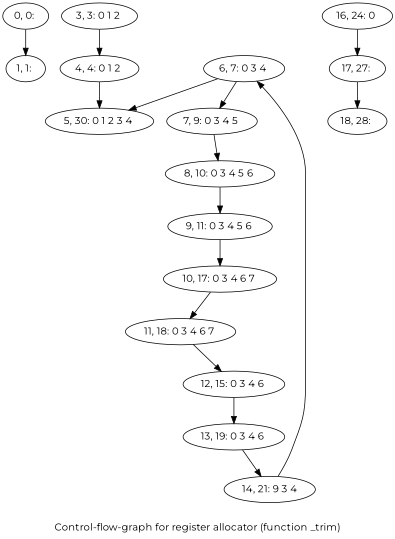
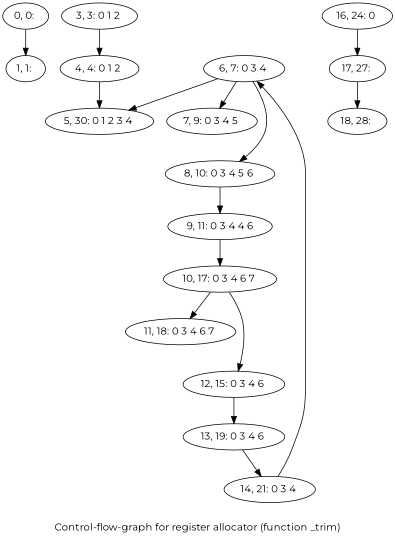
(215, 144) -> (267, 122)
(220, 226) -> (220, 226)
(205, 355) -> (243, 327)
(270, 489) -> (270, 489)
